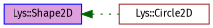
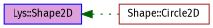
(164, 14) -> (164, 14)
